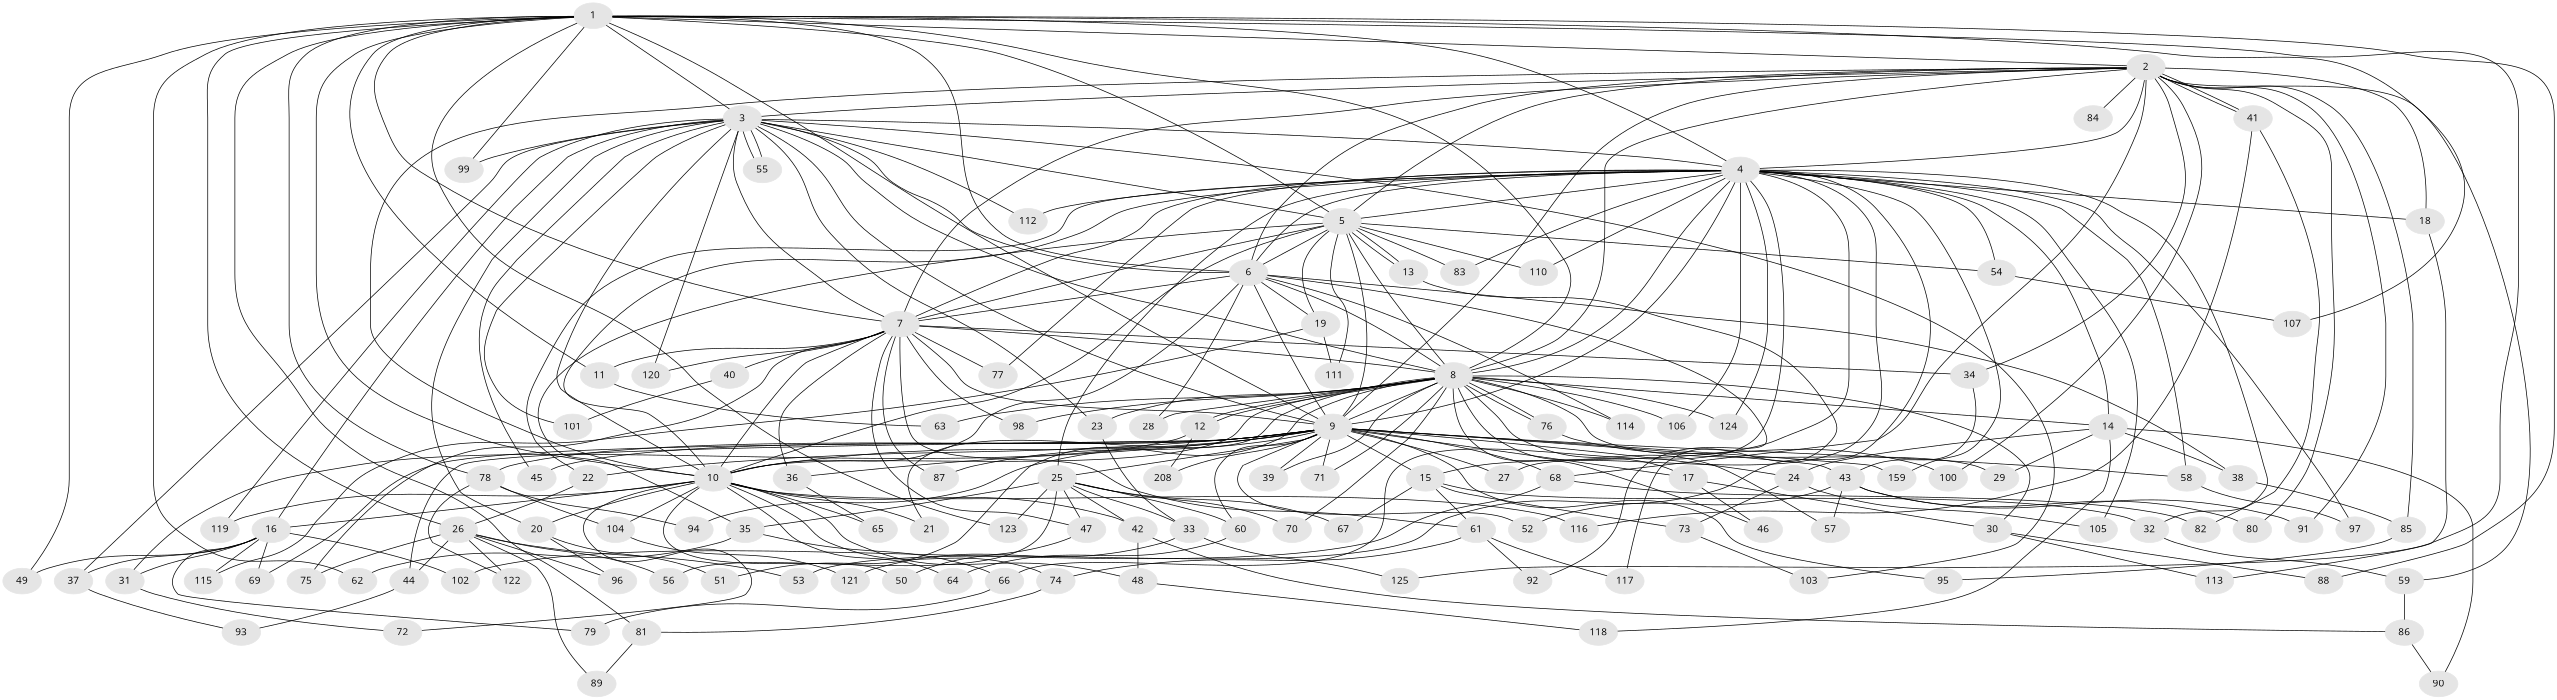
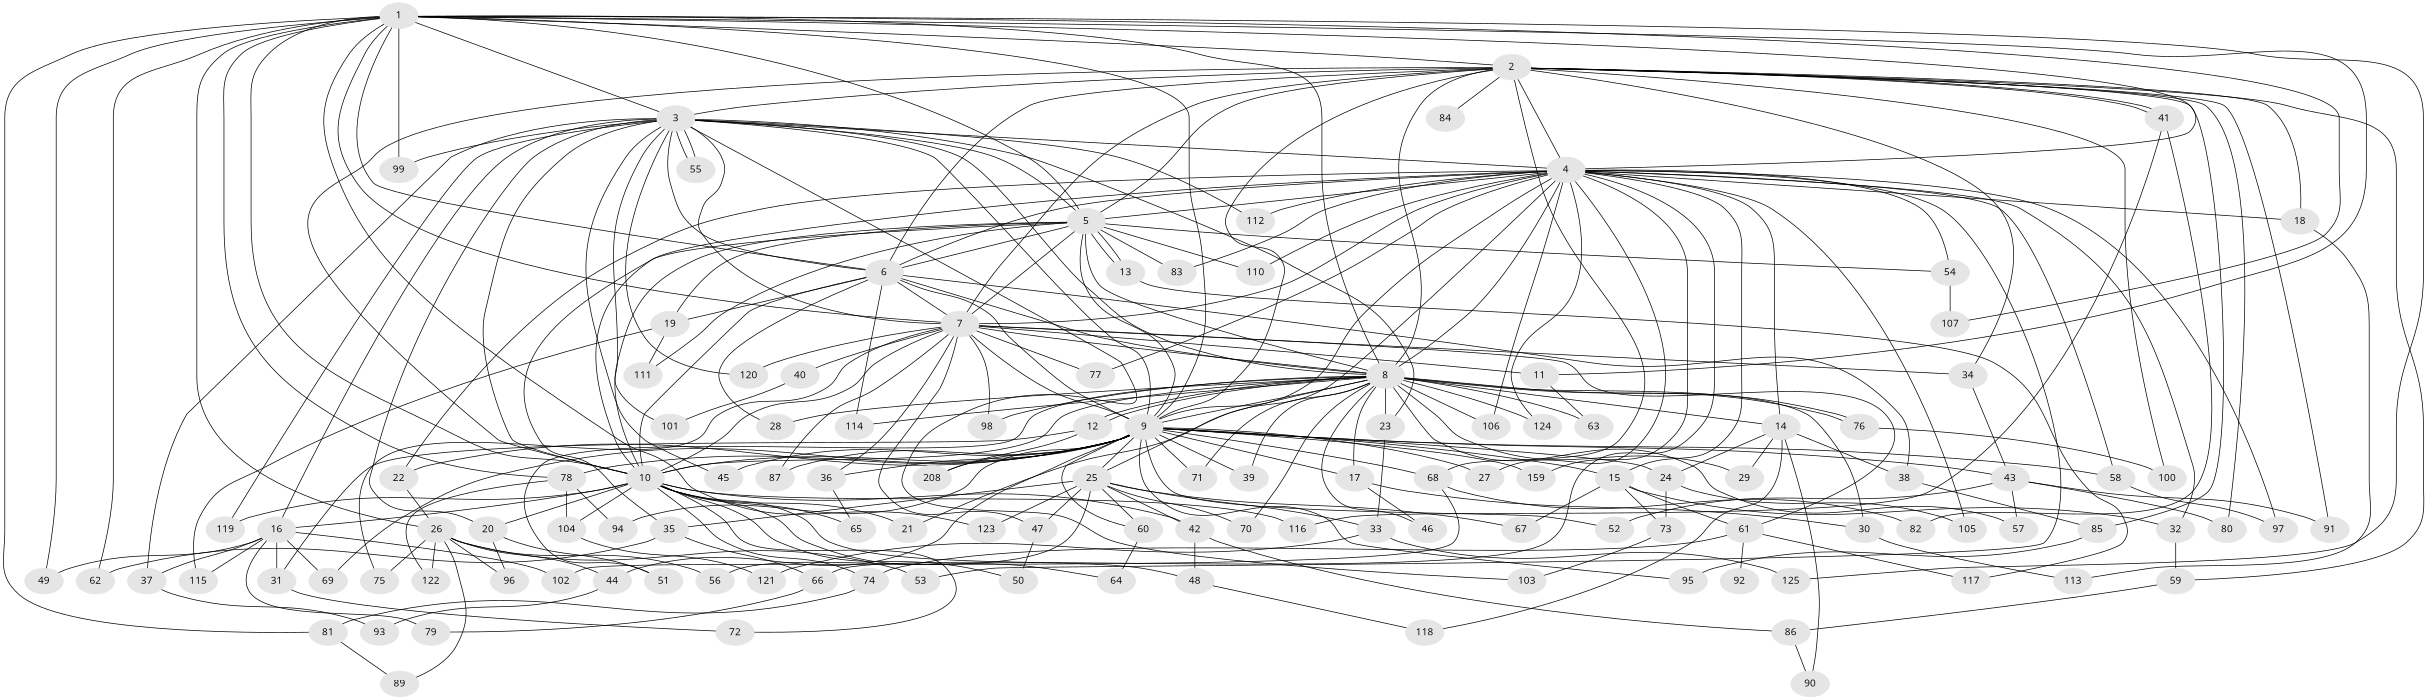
(1650, 355) -> none
(2324, 581) -> none
